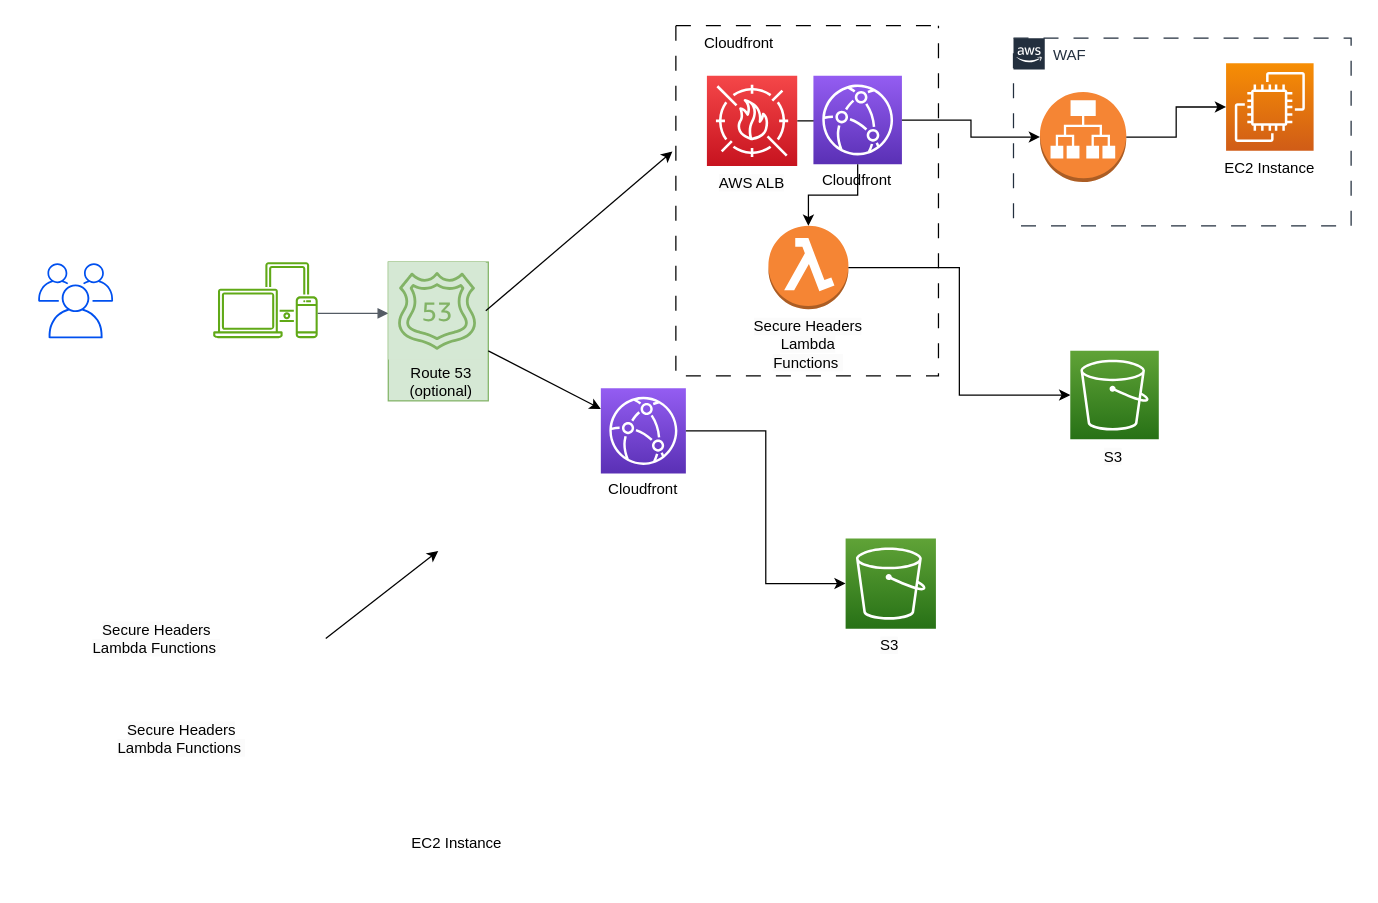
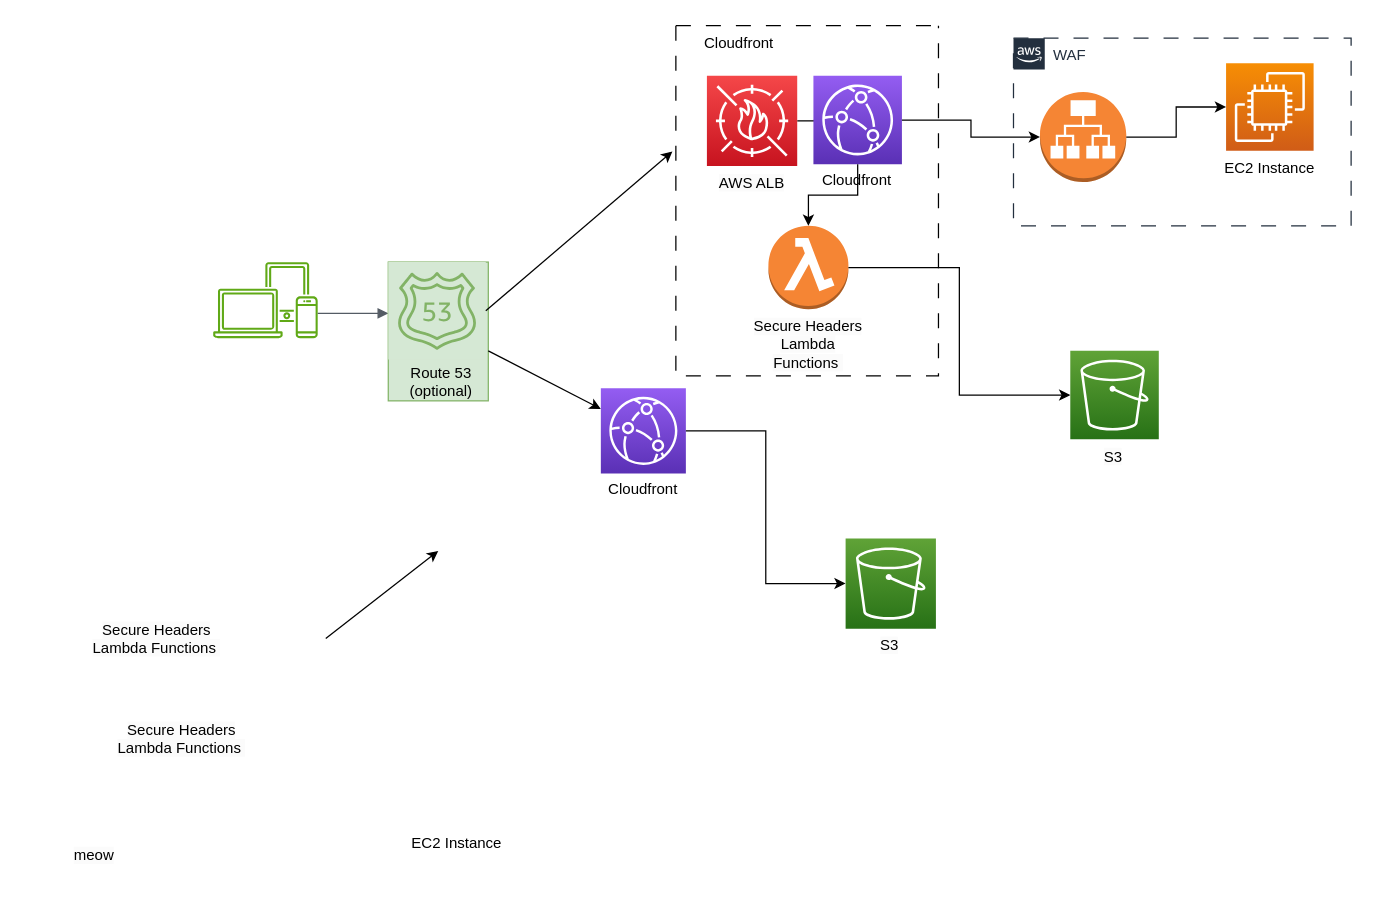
(76, 301) -> none
none -> (94, 857)
